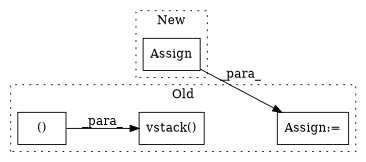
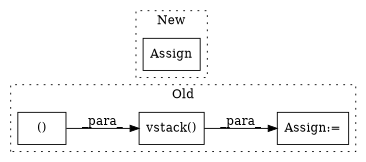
(241, 91) -> (236, 128)
